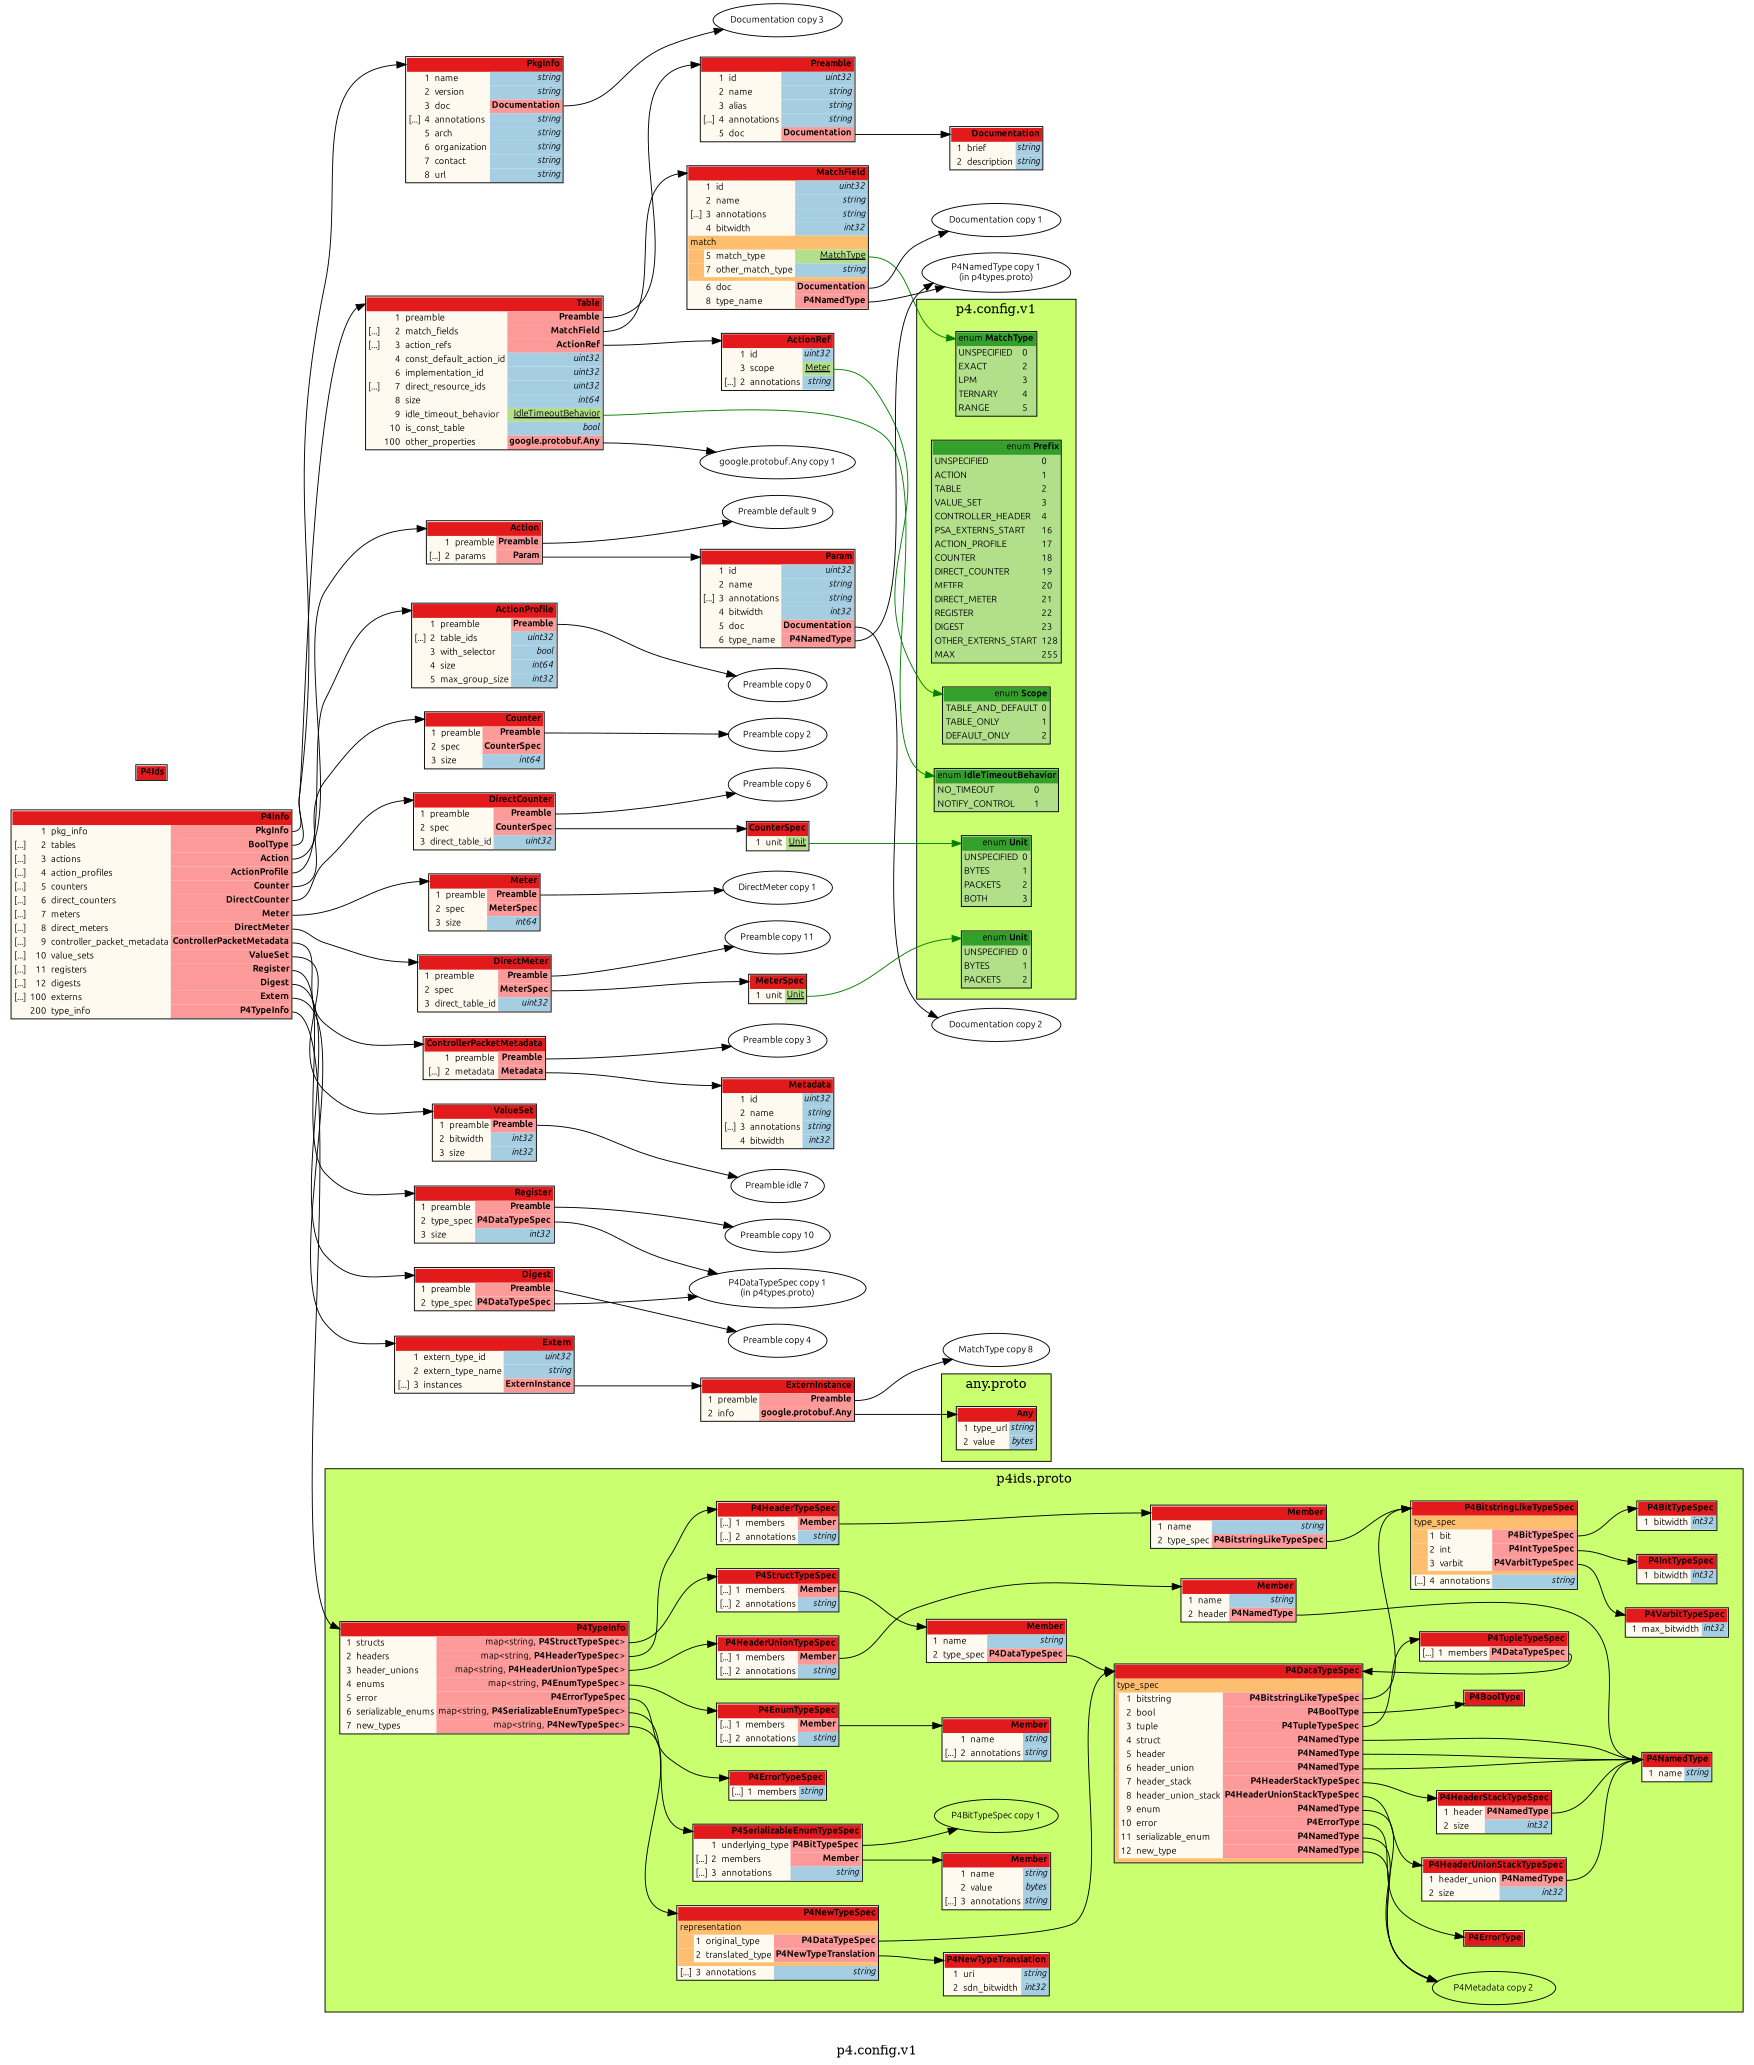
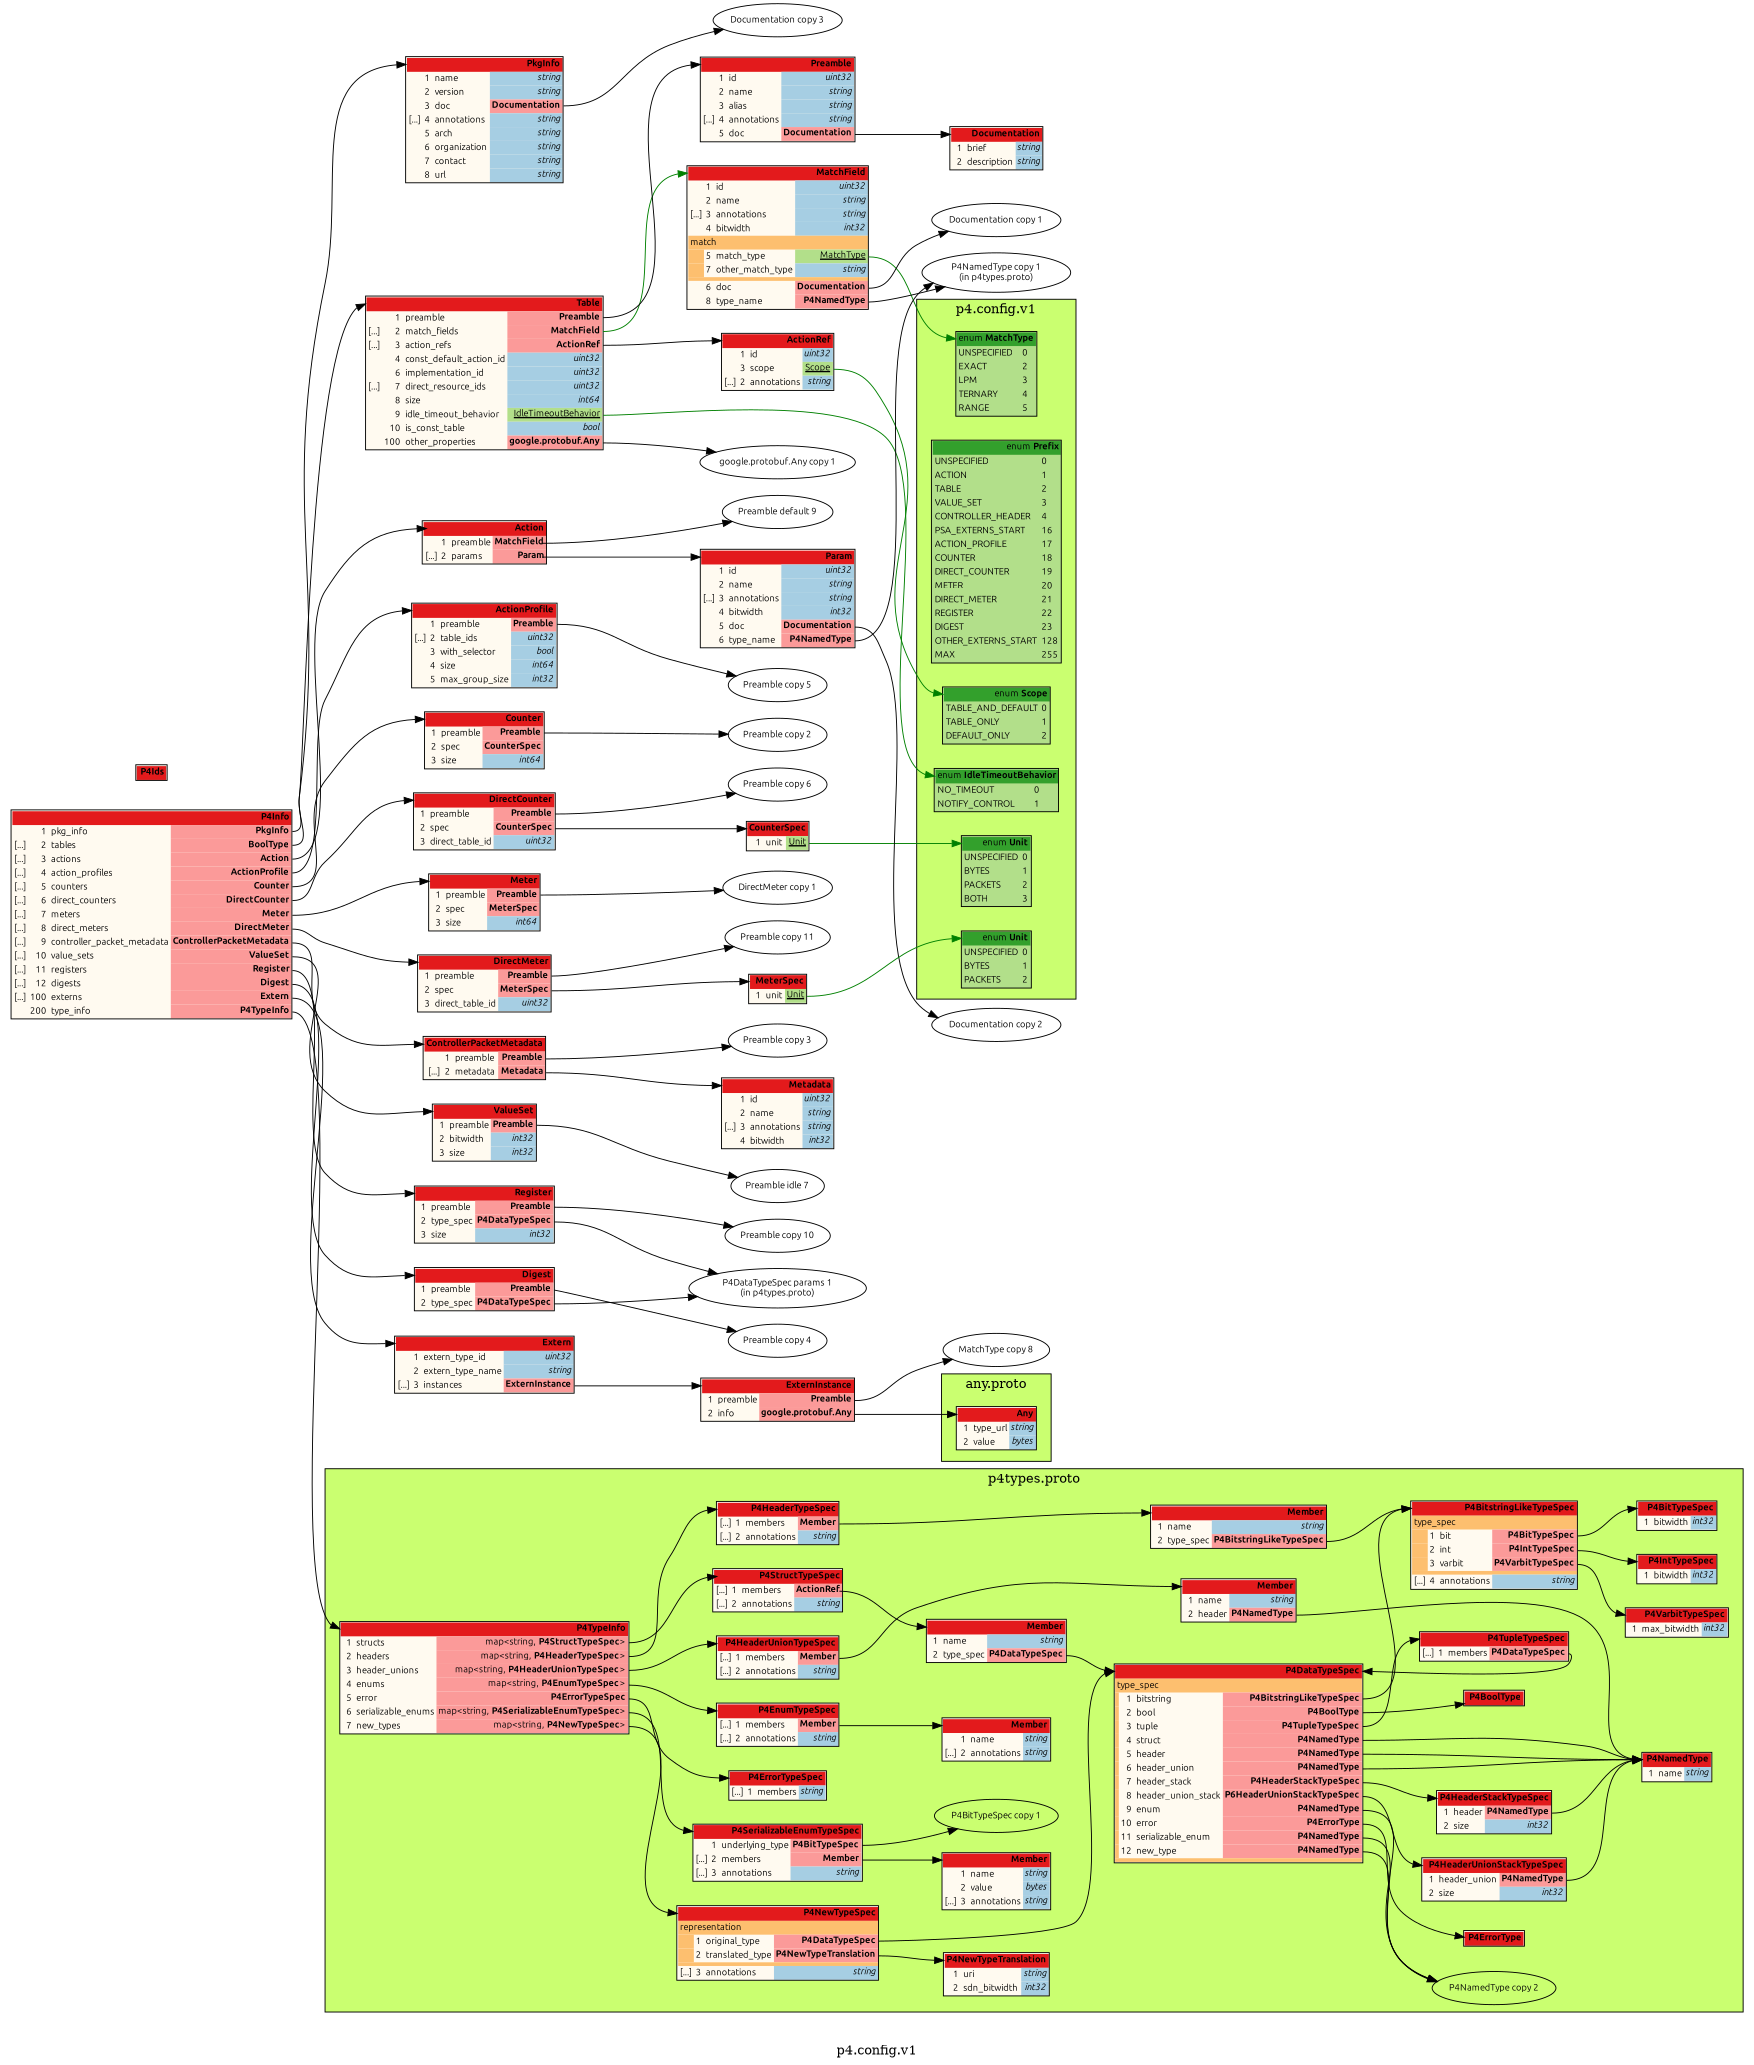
(645, 257) -> (645, 257)
(818, 367) -> (818, 367)
(519, 541) -> (519, 541)
(778, 685) -> (778, 685)
(778, 1288) -> (778, 1288)
(1034, 1479) -> (1034, 1479)
(818, 1589) -> (818, 1589)
(1292, 1795) -> (1292, 1795)
(1494, 1988) -> (1494, 1988)
